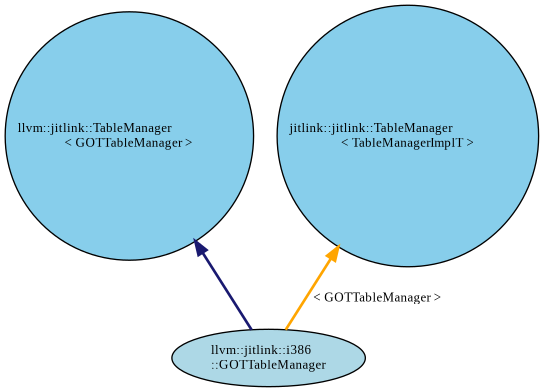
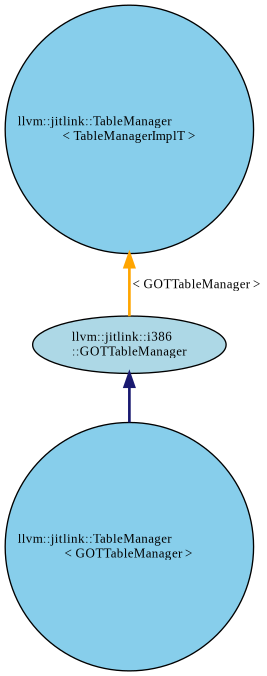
(408, 136) -> (129, 129)
(227, 291) -> (129, 405)
